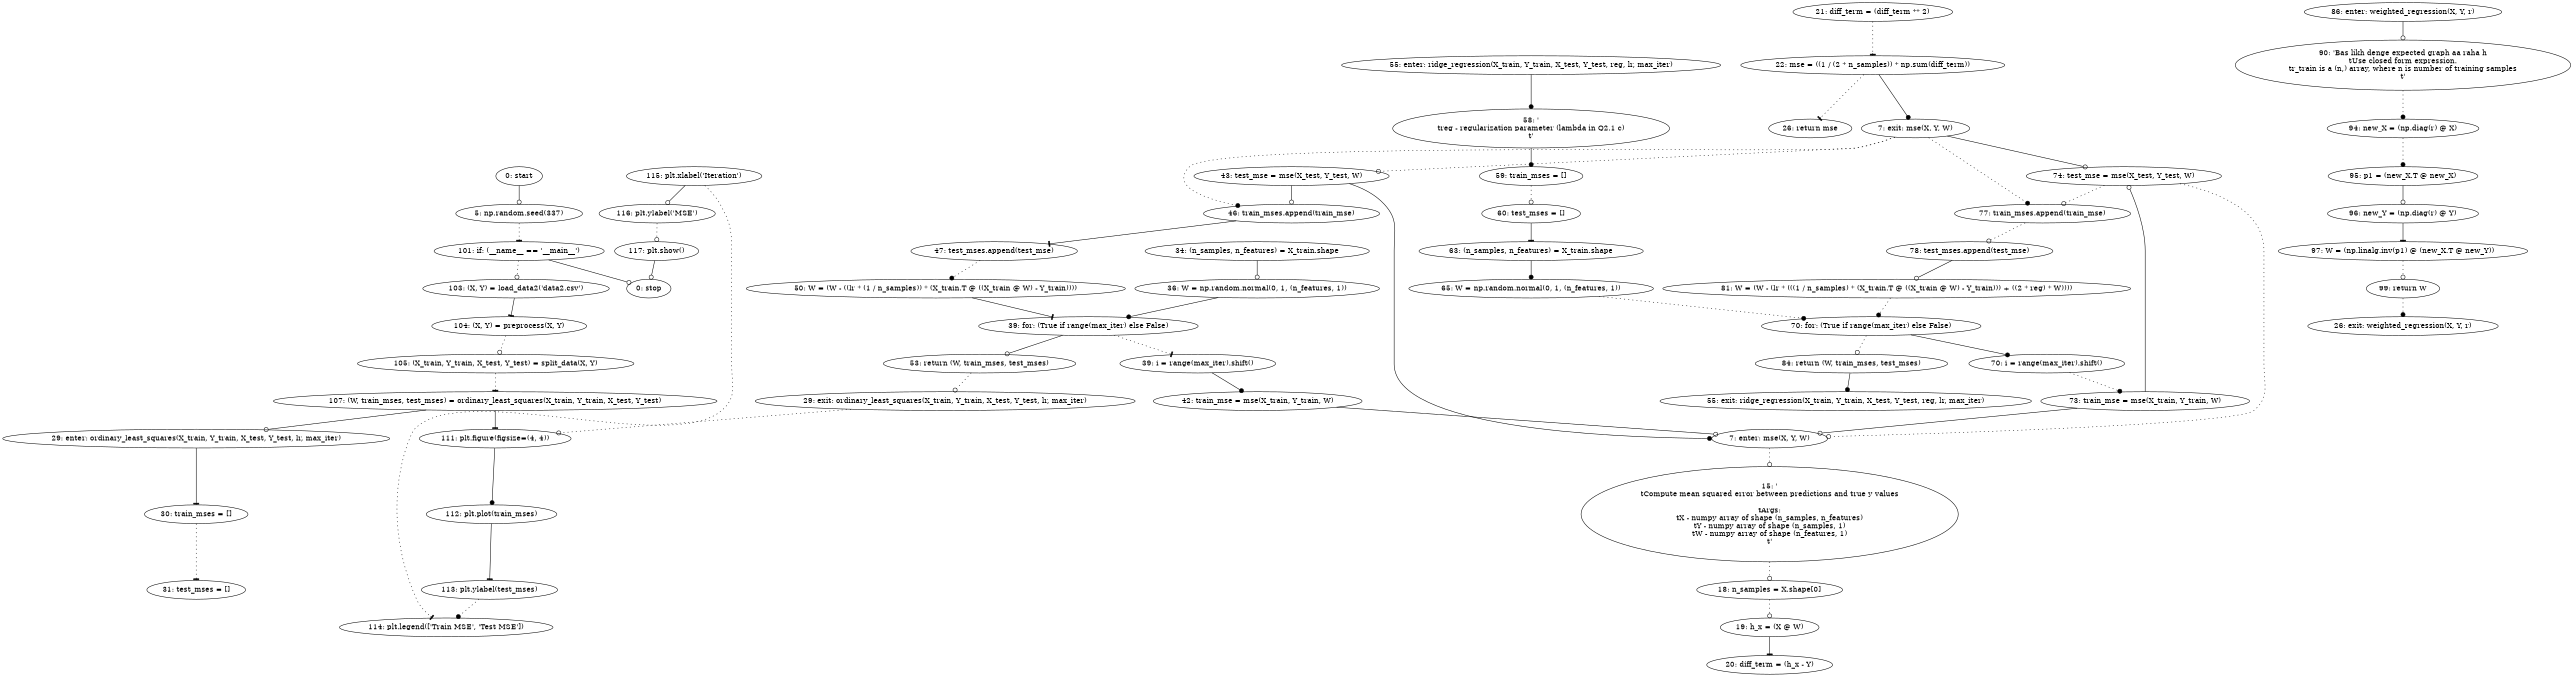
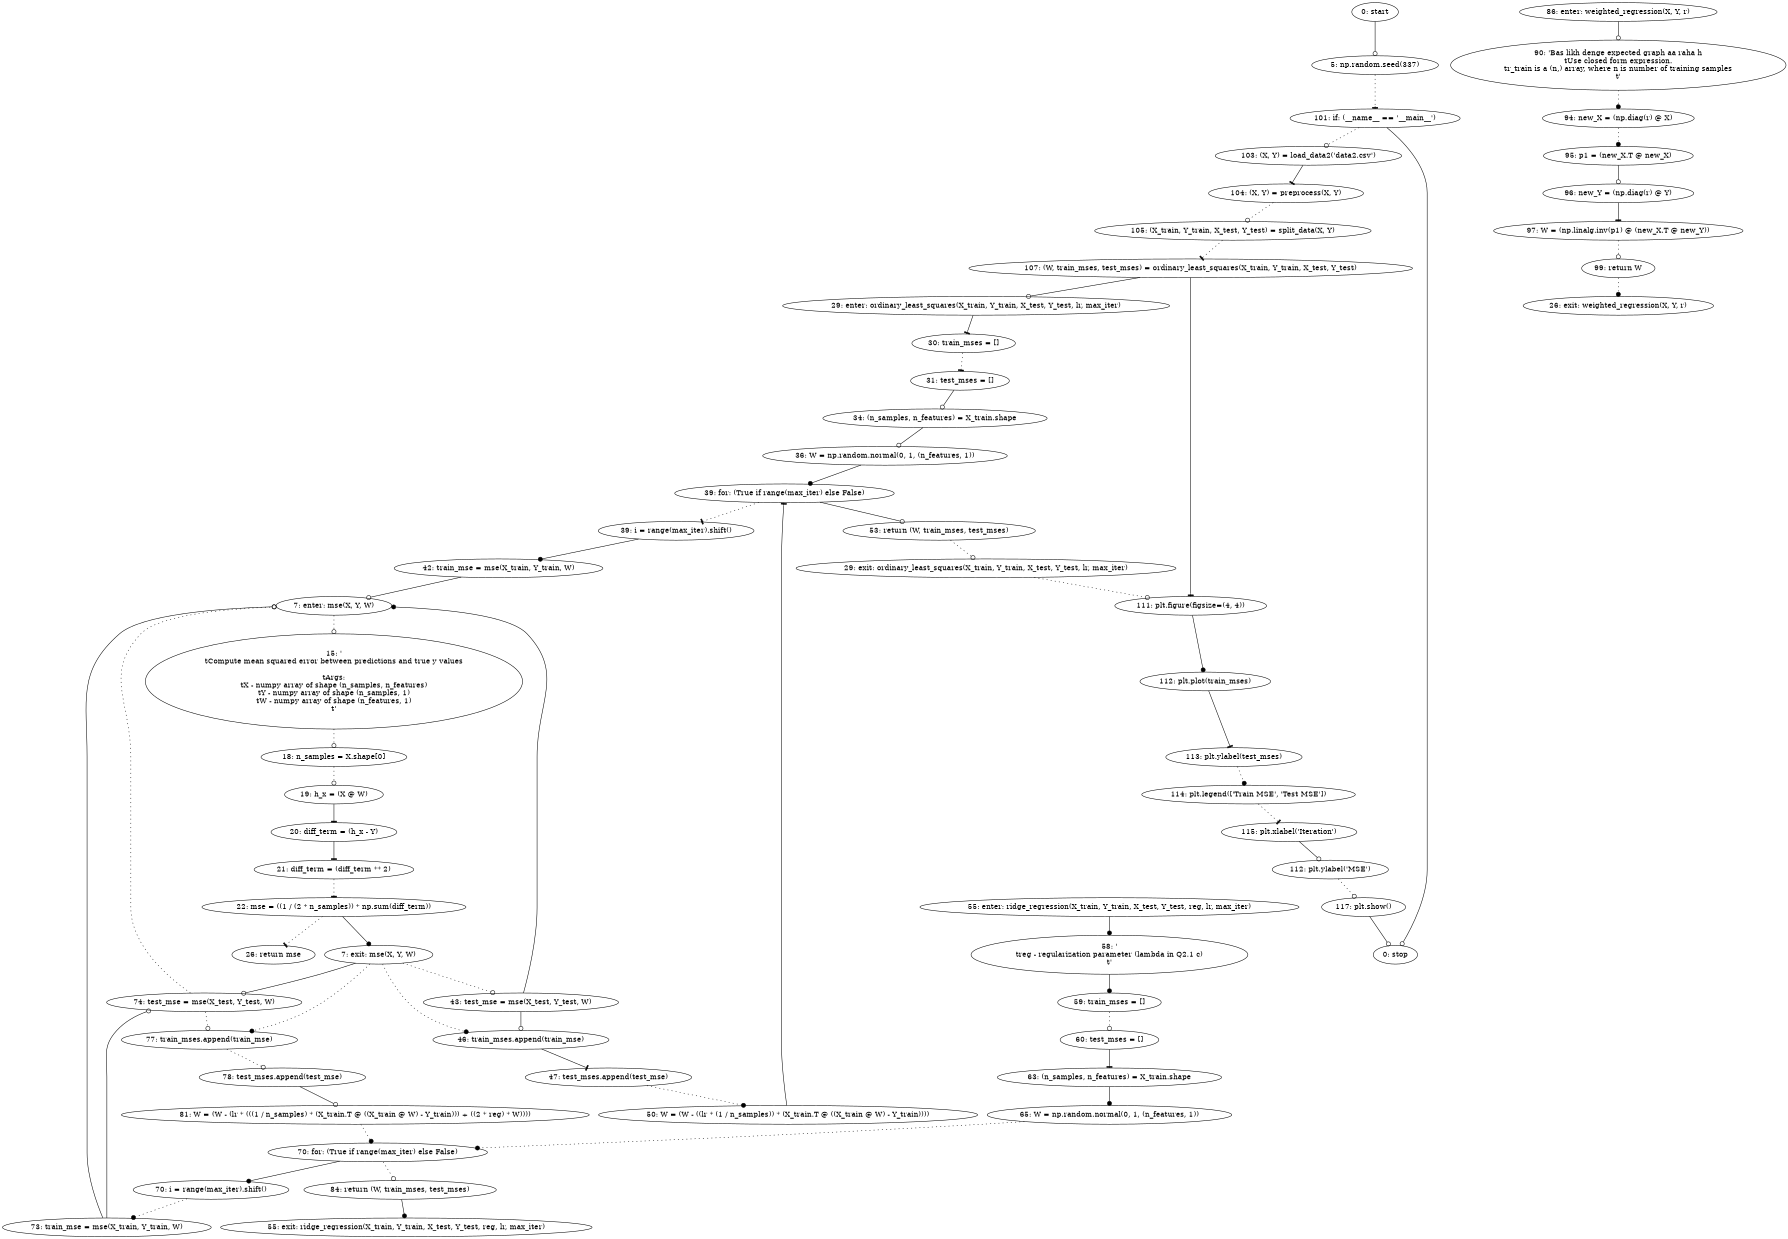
(657, 214) -> (1330, 870)
none -> (949, 398)
(587, 420) -> (1268, 812)
none -> (334, 850)
